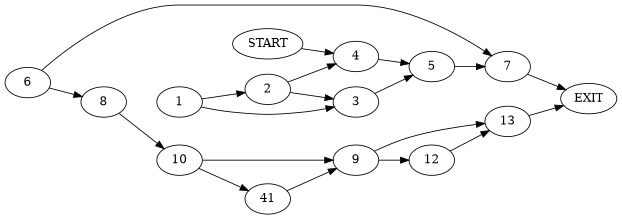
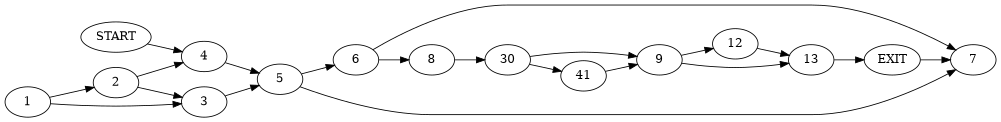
none -> (314, 71)
(543, 80) -> (931, 60)
(180, 160) -> (508, 60)
